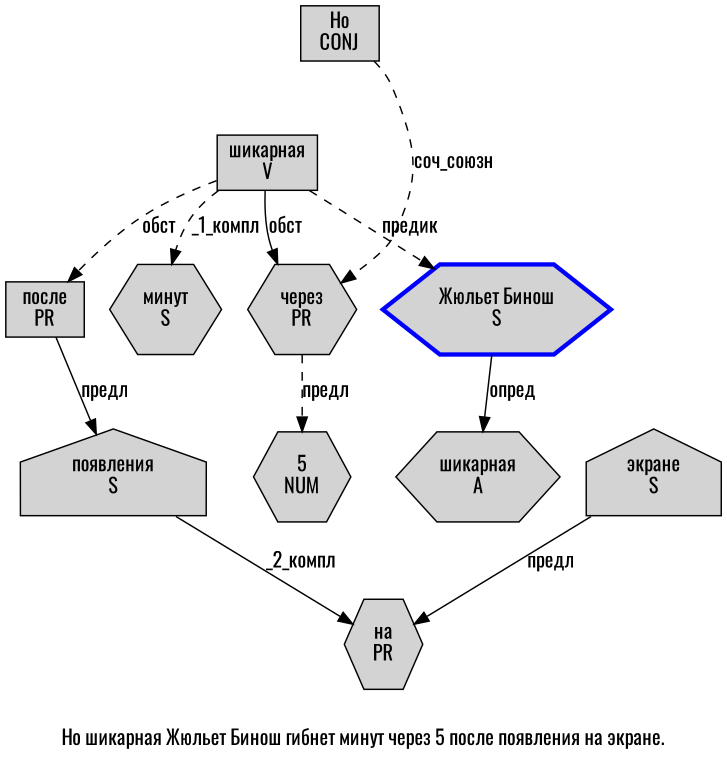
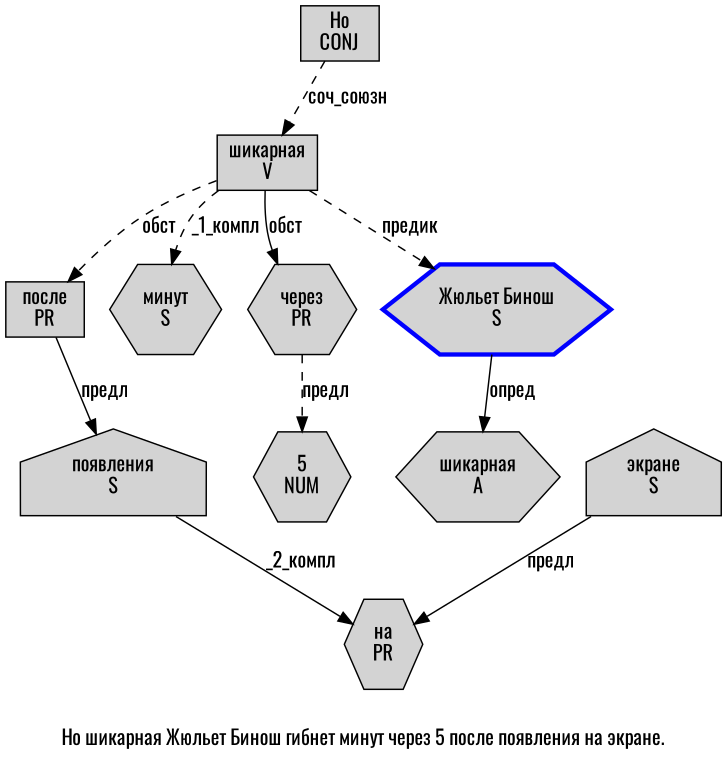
(412, 174) -> (307, 92)
